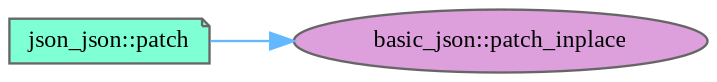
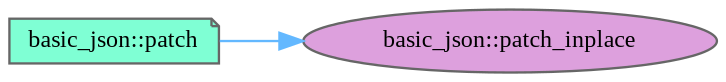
(109, 41) -> (114, 41)
